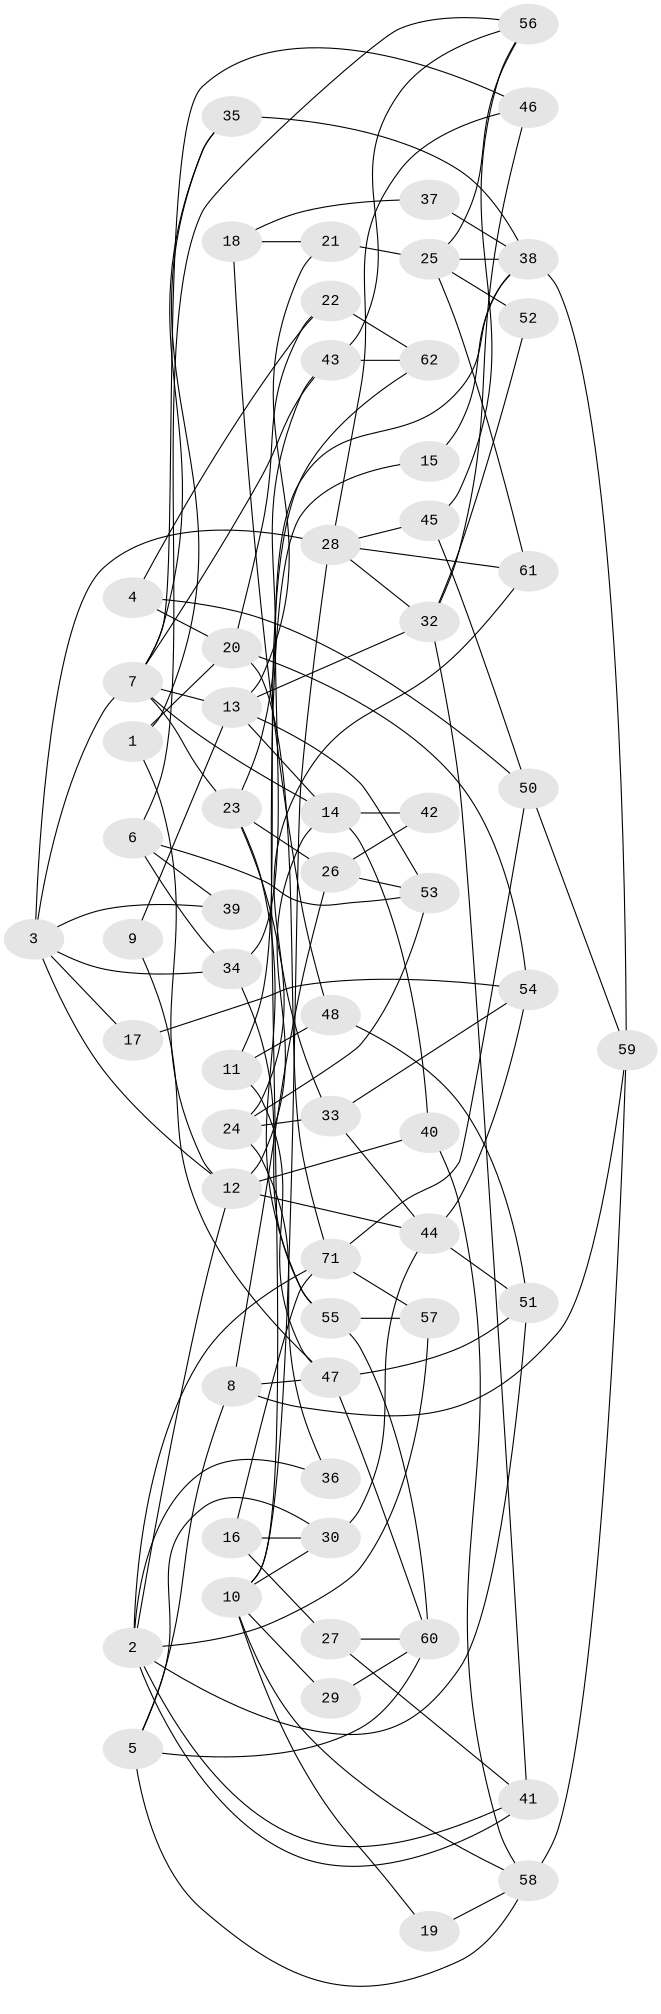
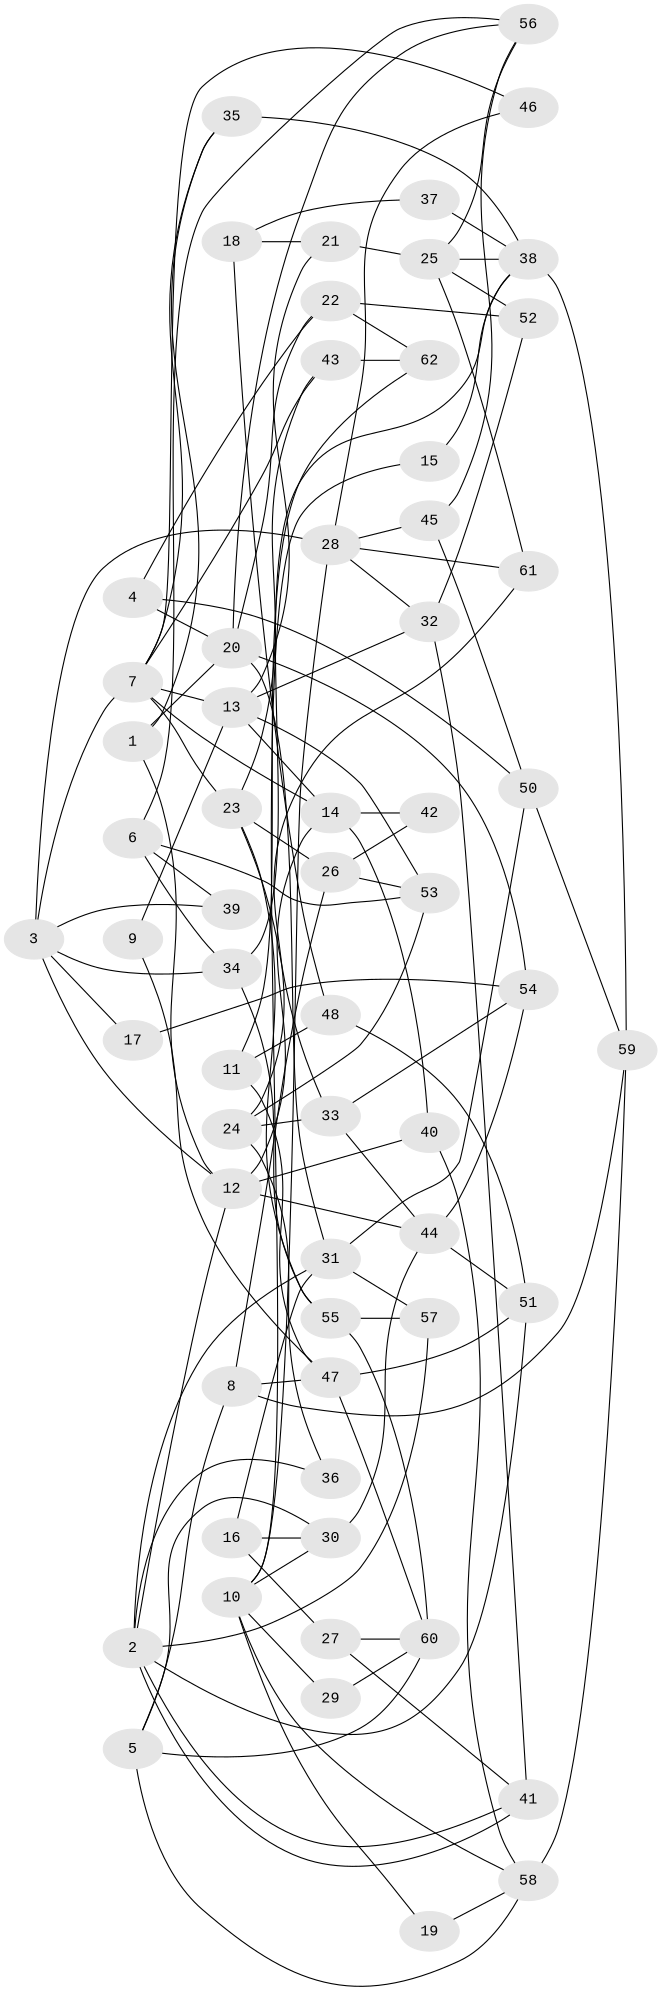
(374, 159) -> (281, 274)
none -> (430, 310)
(484, 366) -> none
(331, 1259) -> (331, 1259)
